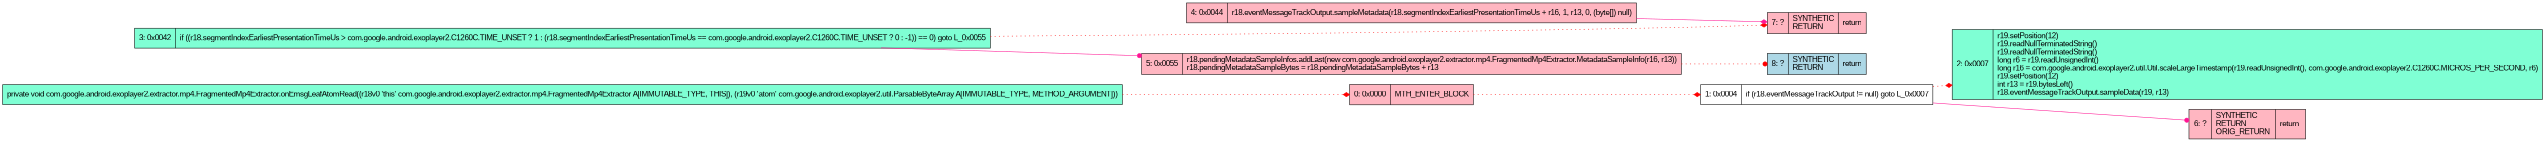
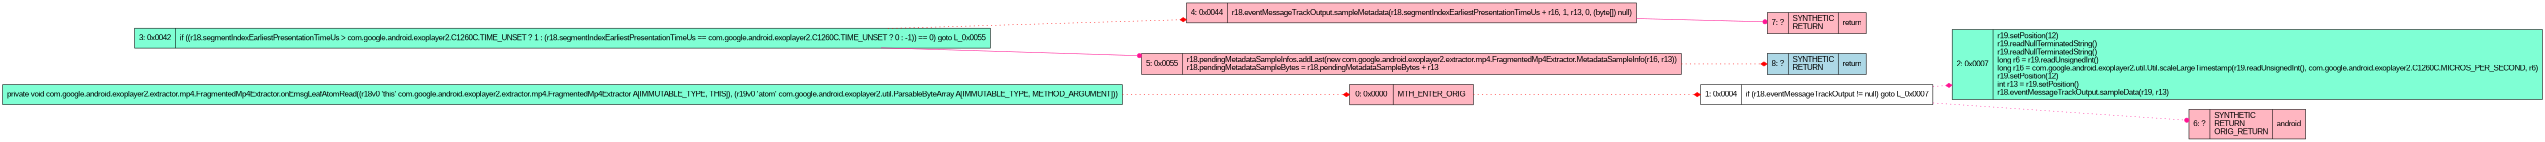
(1700, 20) -> (1700, 20)
(1376, 32) -> (1034, 24)
(1722, 64) -> (1722, 64)
(2035, 84) -> (2038, 84)
(1939, 86) -> (1939, 86)
(1432, 94) -> (1432, 94)
(2059, 112) -> (2059, 112)
(2289, 124) -> (2289, 124)
